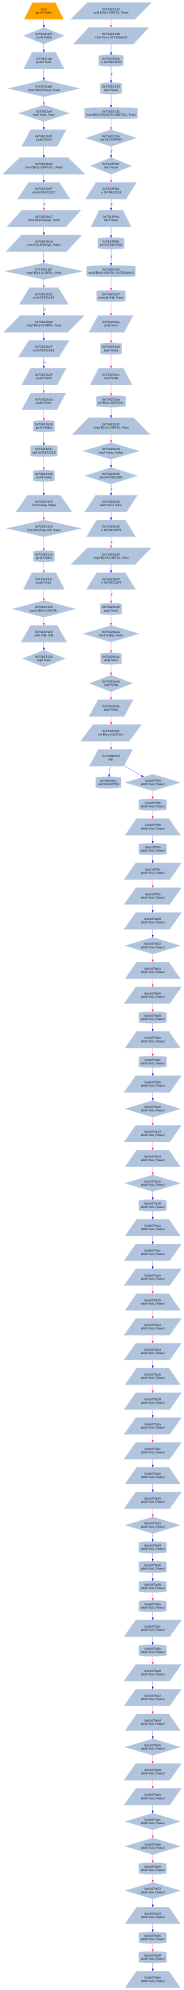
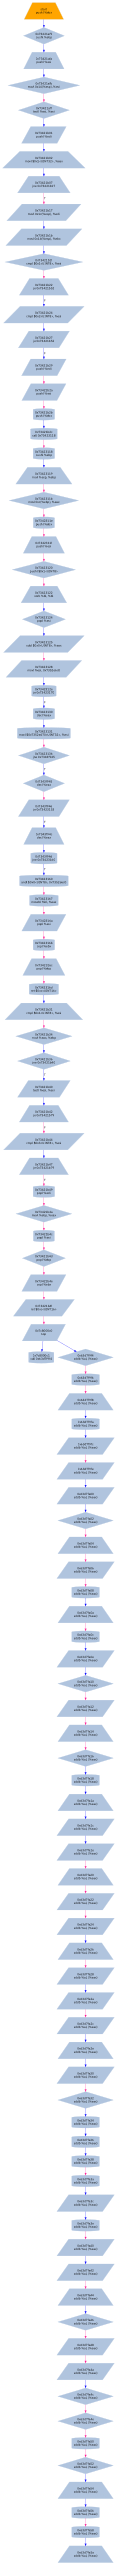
(44, 528) -> (44, 501)
none -> (44, 631)
